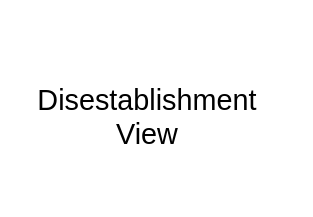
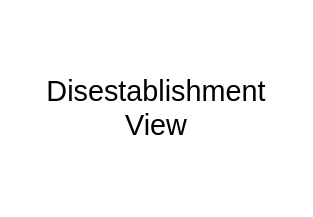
(147, 117) -> (156, 108)
